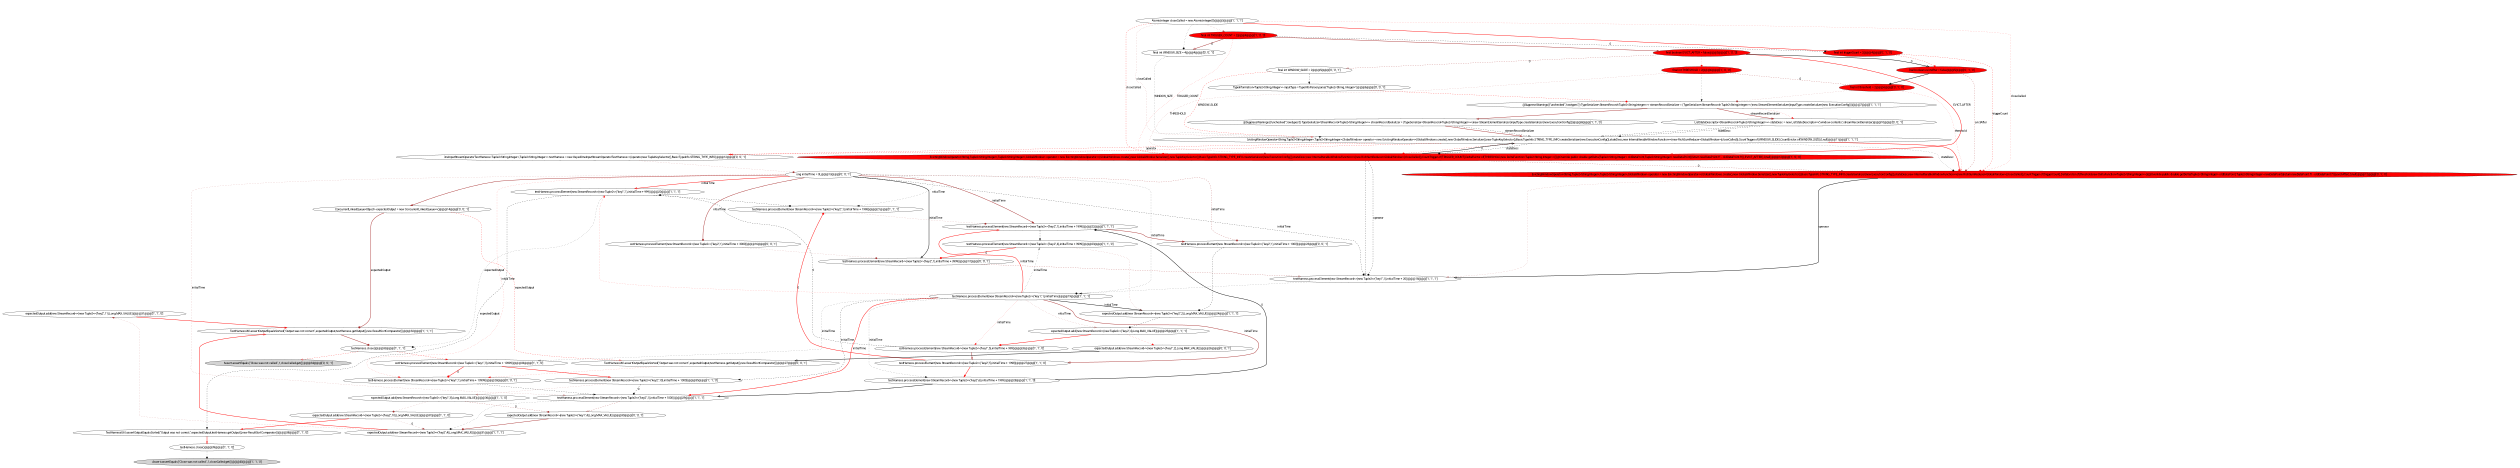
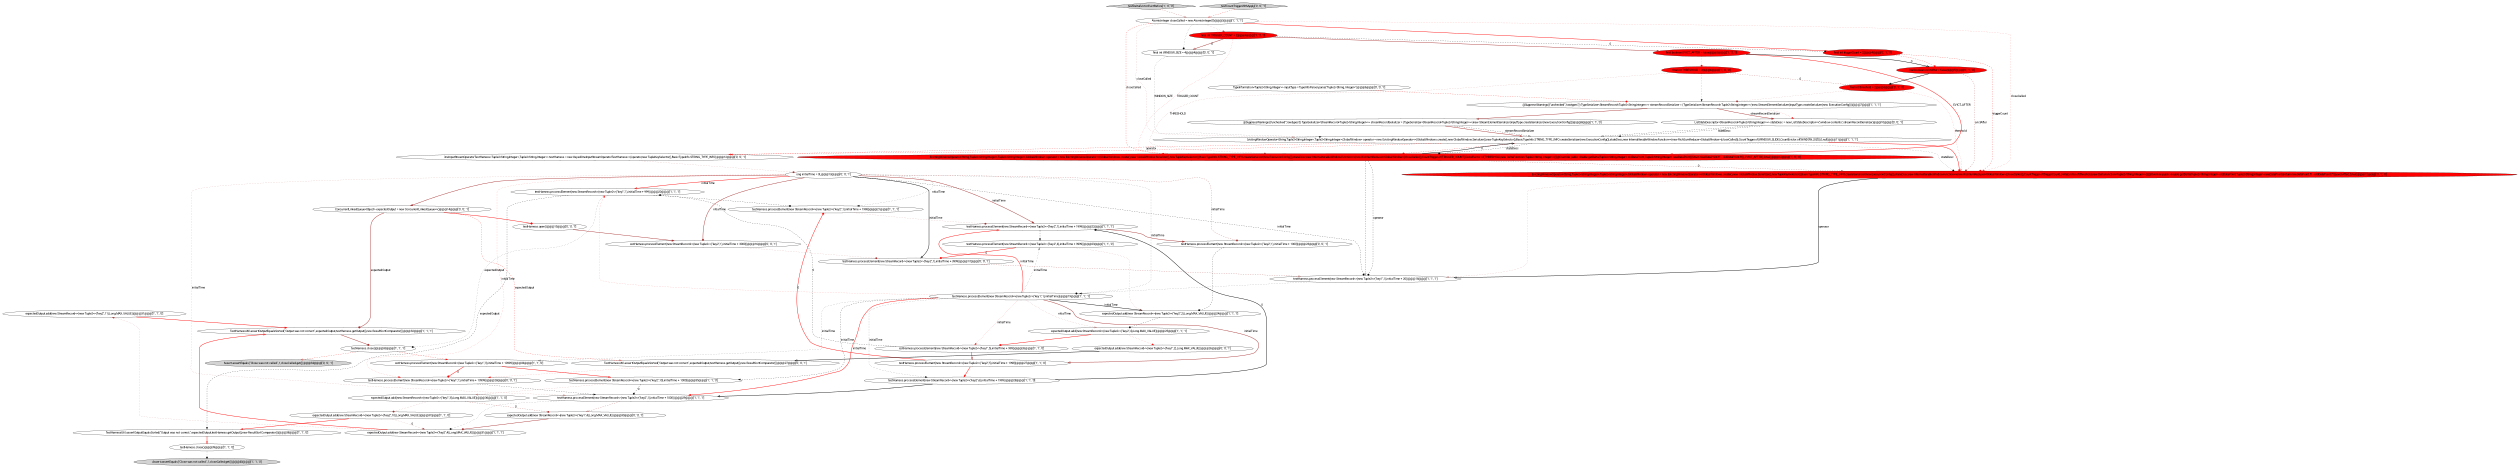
none -> (1151, 6)
none -> (1244, 6)
(1309, 70) -> none
none -> (550, 227)
